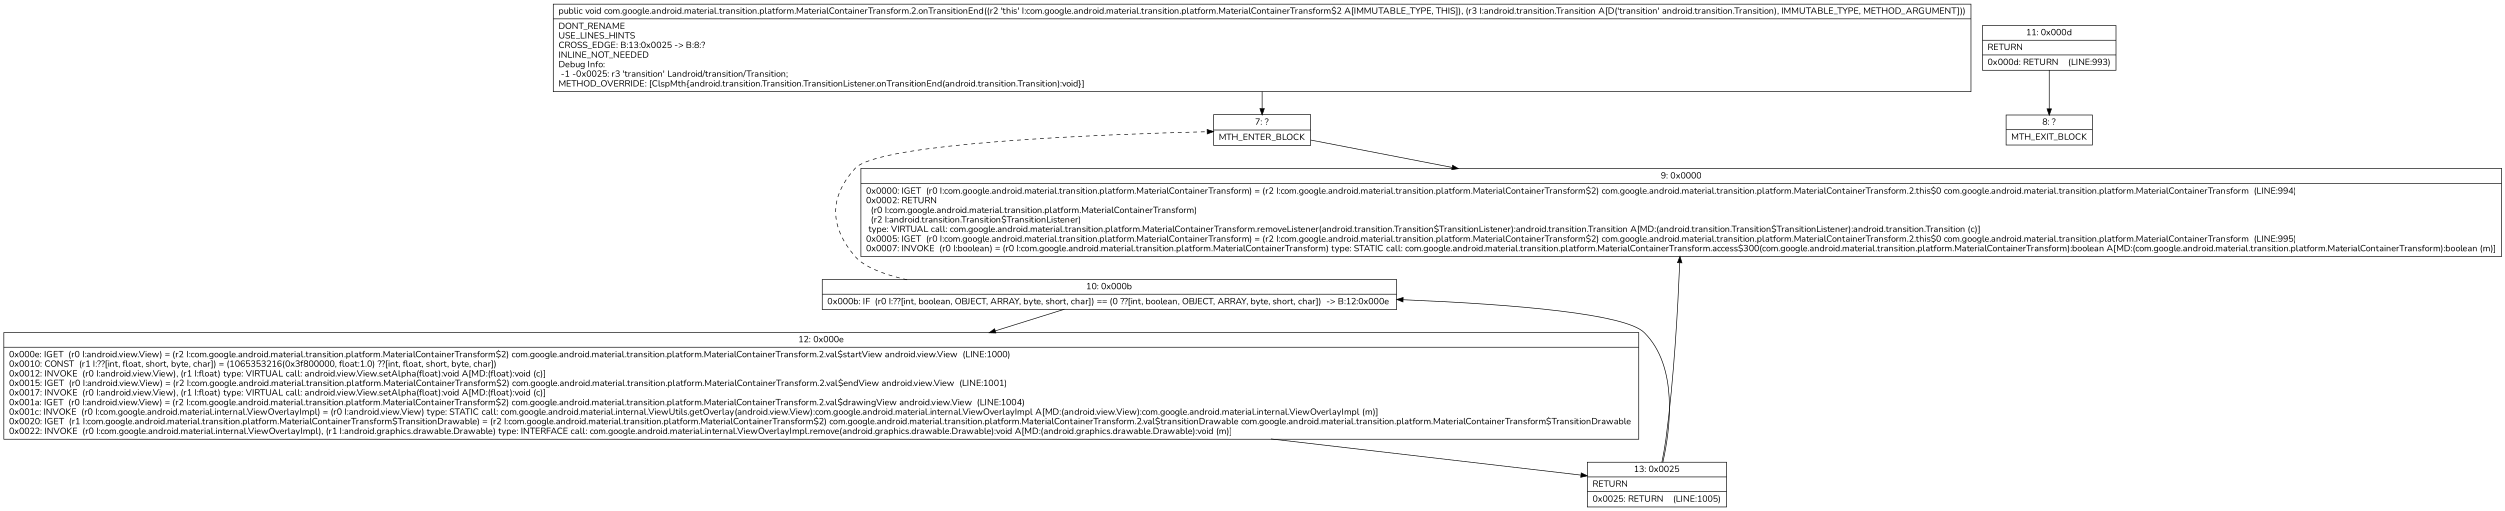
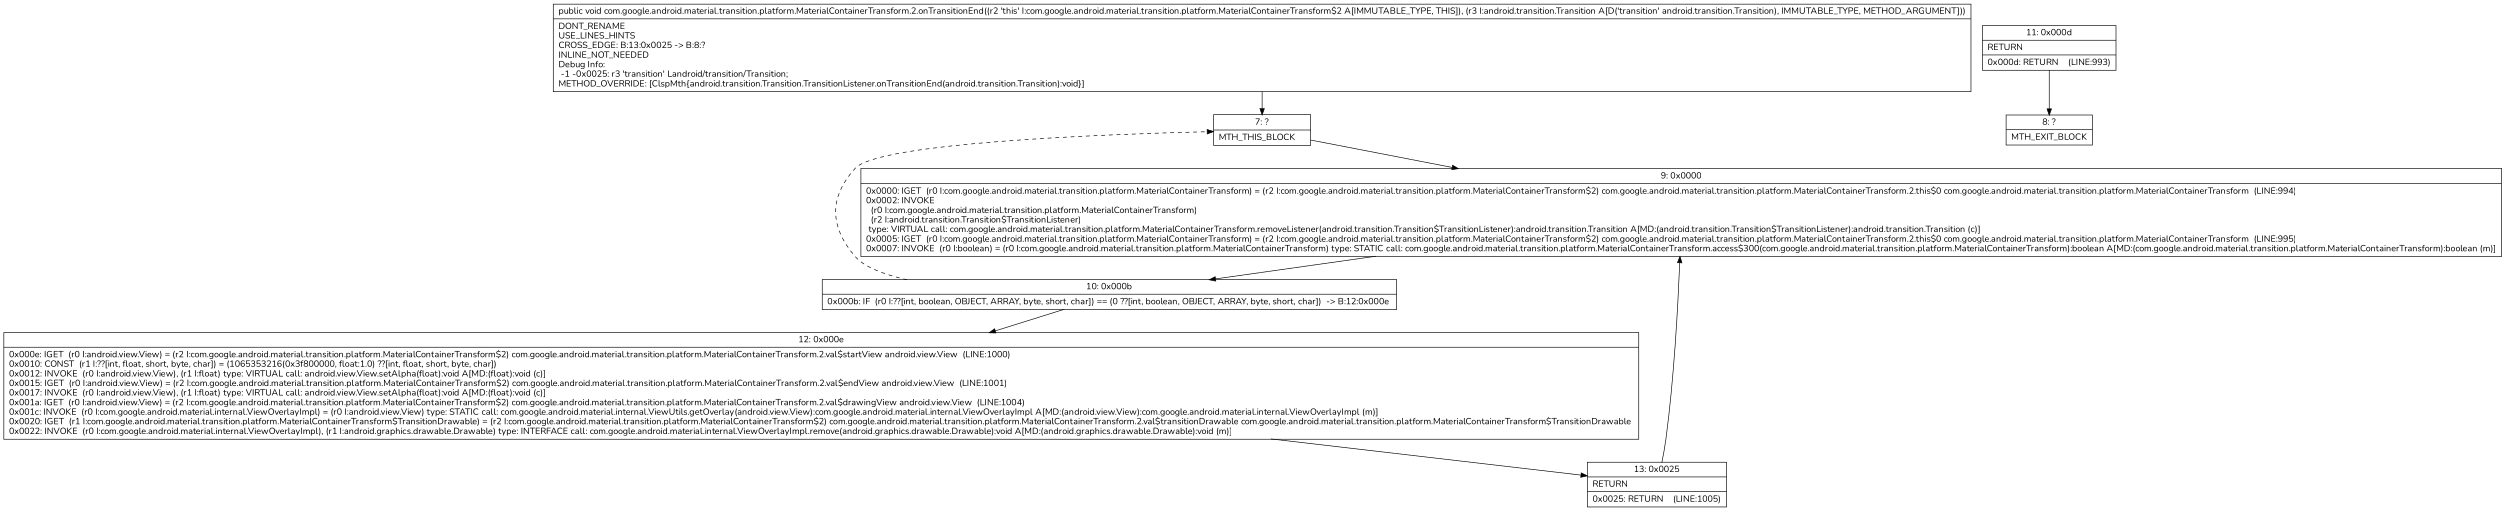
(1262, 137) -> (1257, 137)
(904, 201) -> (903, 201)
(1593, 316) -> (1296, 268)
